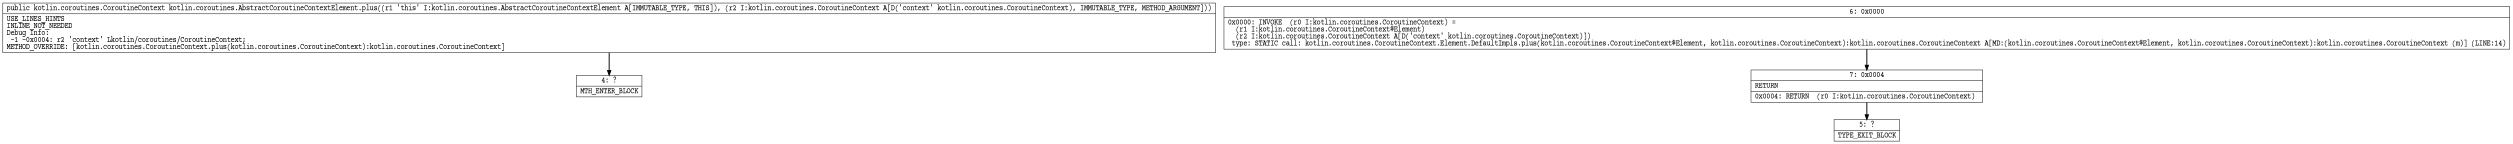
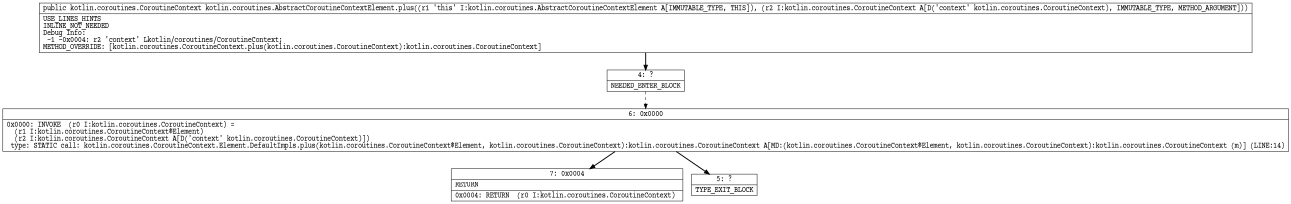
(609, 91) -> (646, 86)
none -> (646, 98)
(1867, 109) -> (691, 161)
